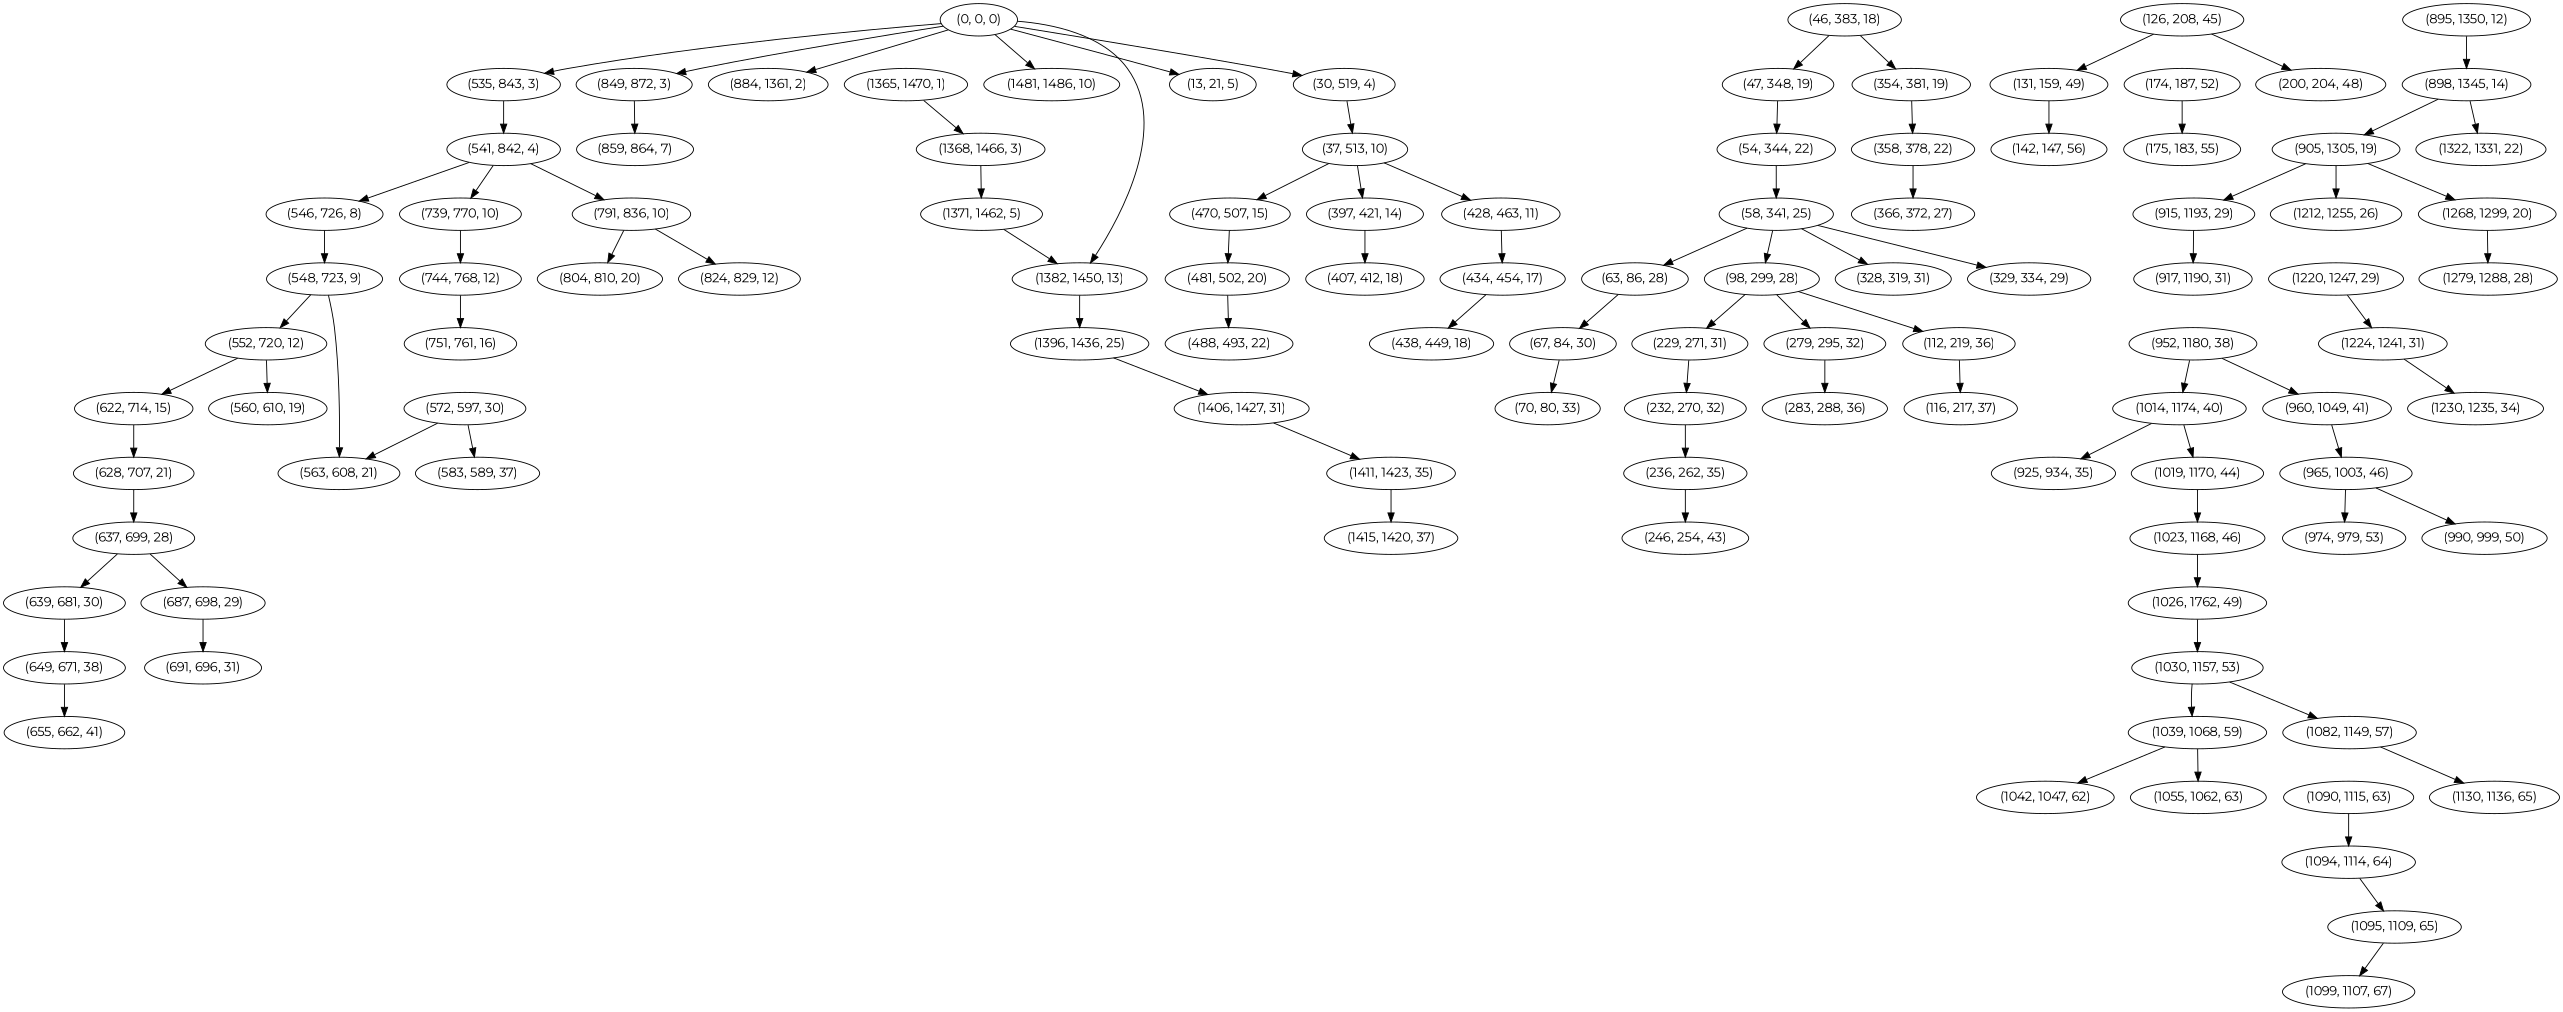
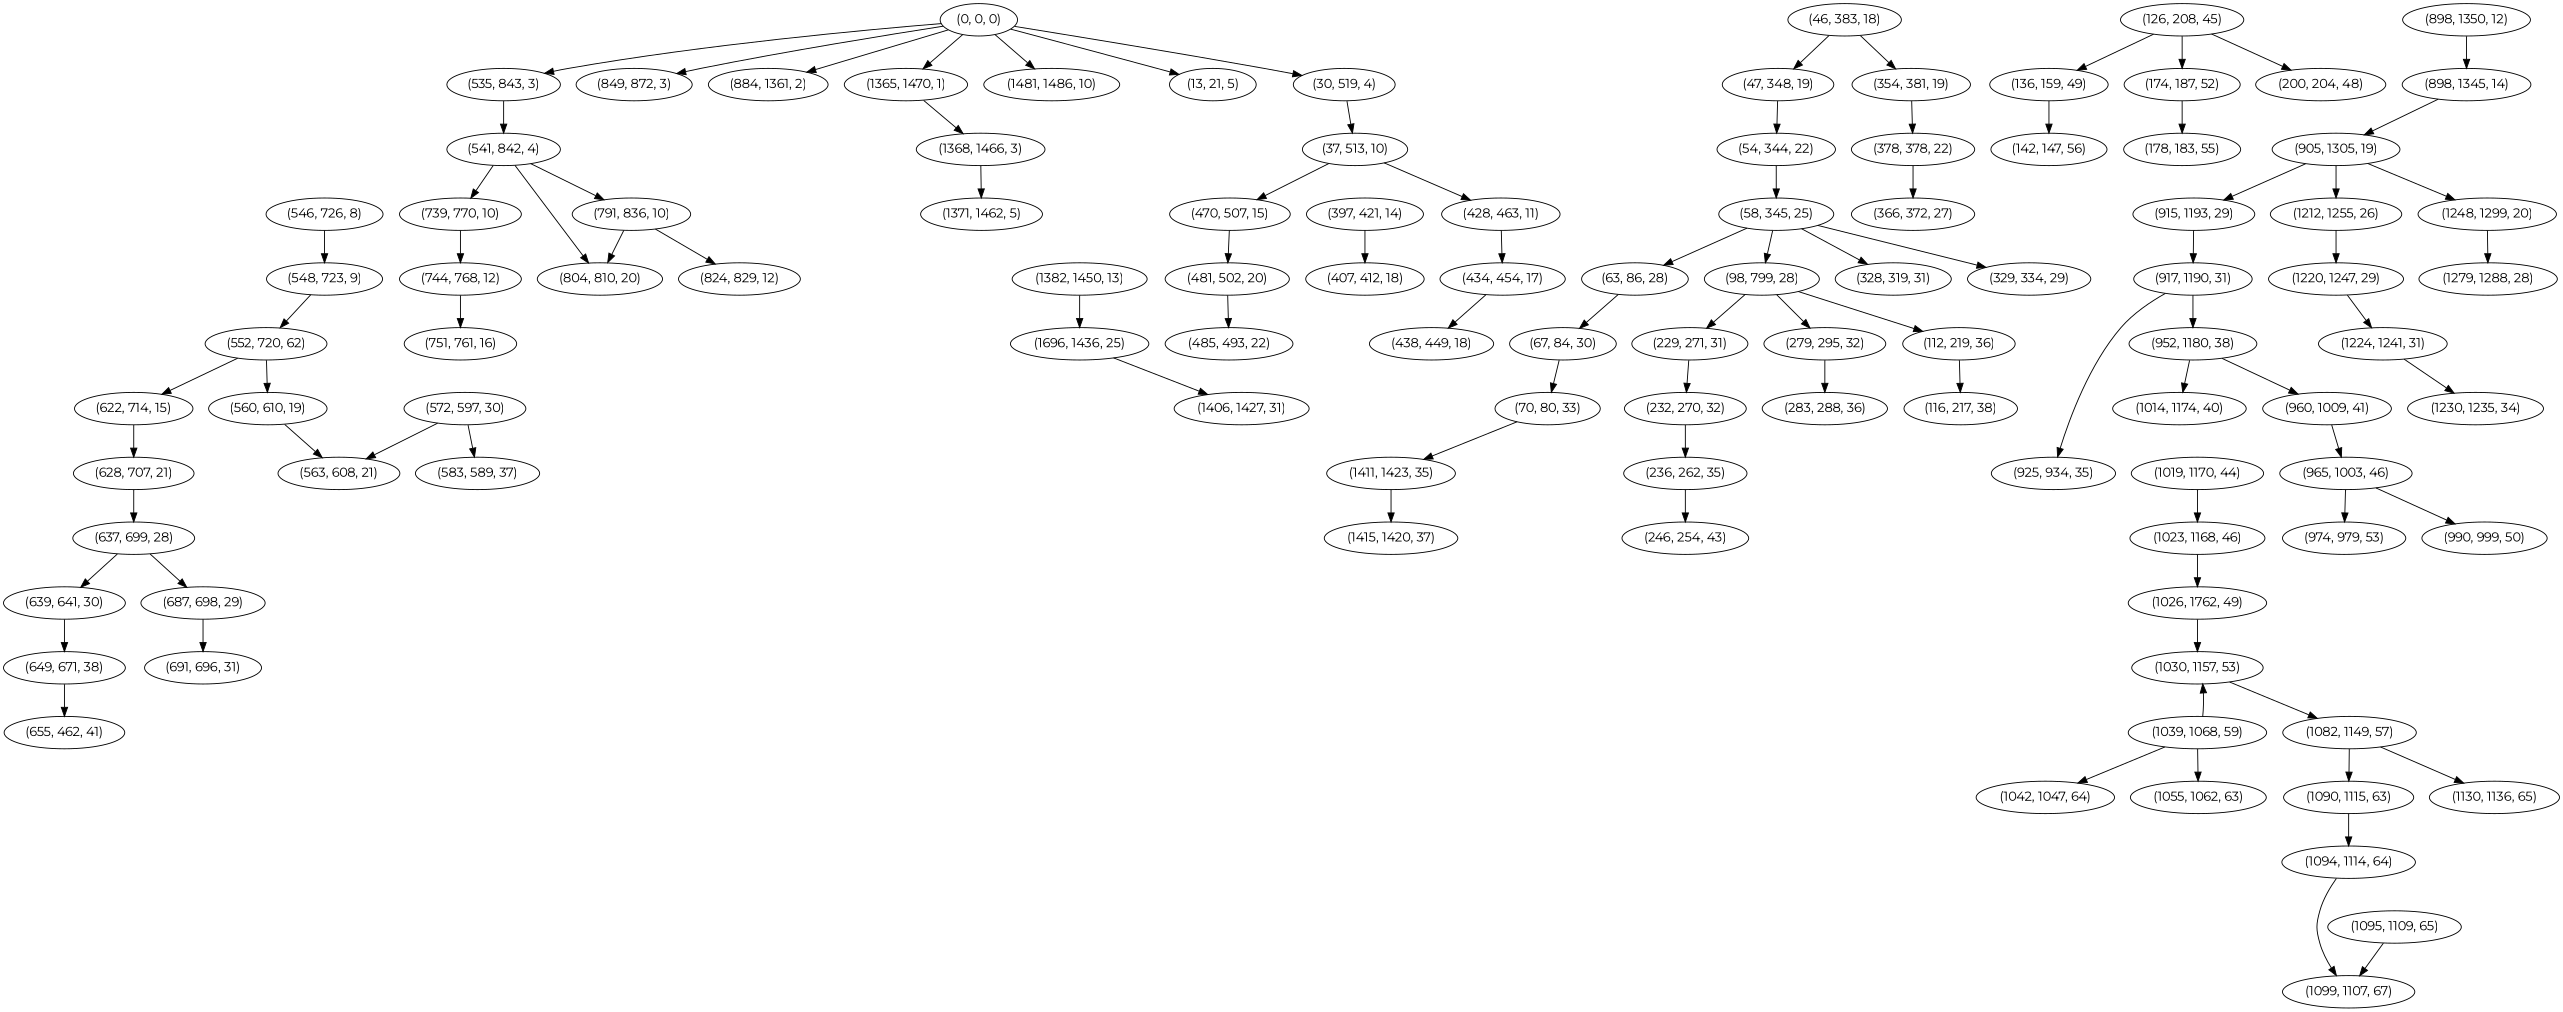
(2467, 20) -> (2467, 20)
none -> (2182, 48)
(2049, 85) -> (2049, 85)
(1142, 104) -> (946, 49)
(635, 149) -> none
(1913, 149) -> (1913, 149)
(2182, 149) -> (2182, 149)
(2481, 149) -> none
(1359, 177) -> none
(419, 180) -> (549, 211)
(1776, 214) -> (1776, 214)
(2487, 214) -> (2487, 214)
none -> (2336, 242)
(1027, 244) -> none
(1762, 279) -> (1762, 279)
none -> (2193, 307)
(266, 344) -> (266, 344)
(1080, 344) -> (1080, 344)
(1229, 344) -> (1229, 344)
(338, 371) -> (300, 438)
(1961, 409) -> (1961, 409)
(2327, 409) -> (2327, 409)
(2187, 437) -> none
(1312, 439) -> (1475, 439)
(2120, 439) -> (2098, 360)
(64, 603) -> (64, 603)
(2191, 696) -> (2203, 705)
(64, 733) -> (64, 733)
none -> (2349, 761)
(2045, 797) -> (2045, 797)
(2369, 891) -> (2317, 922)
